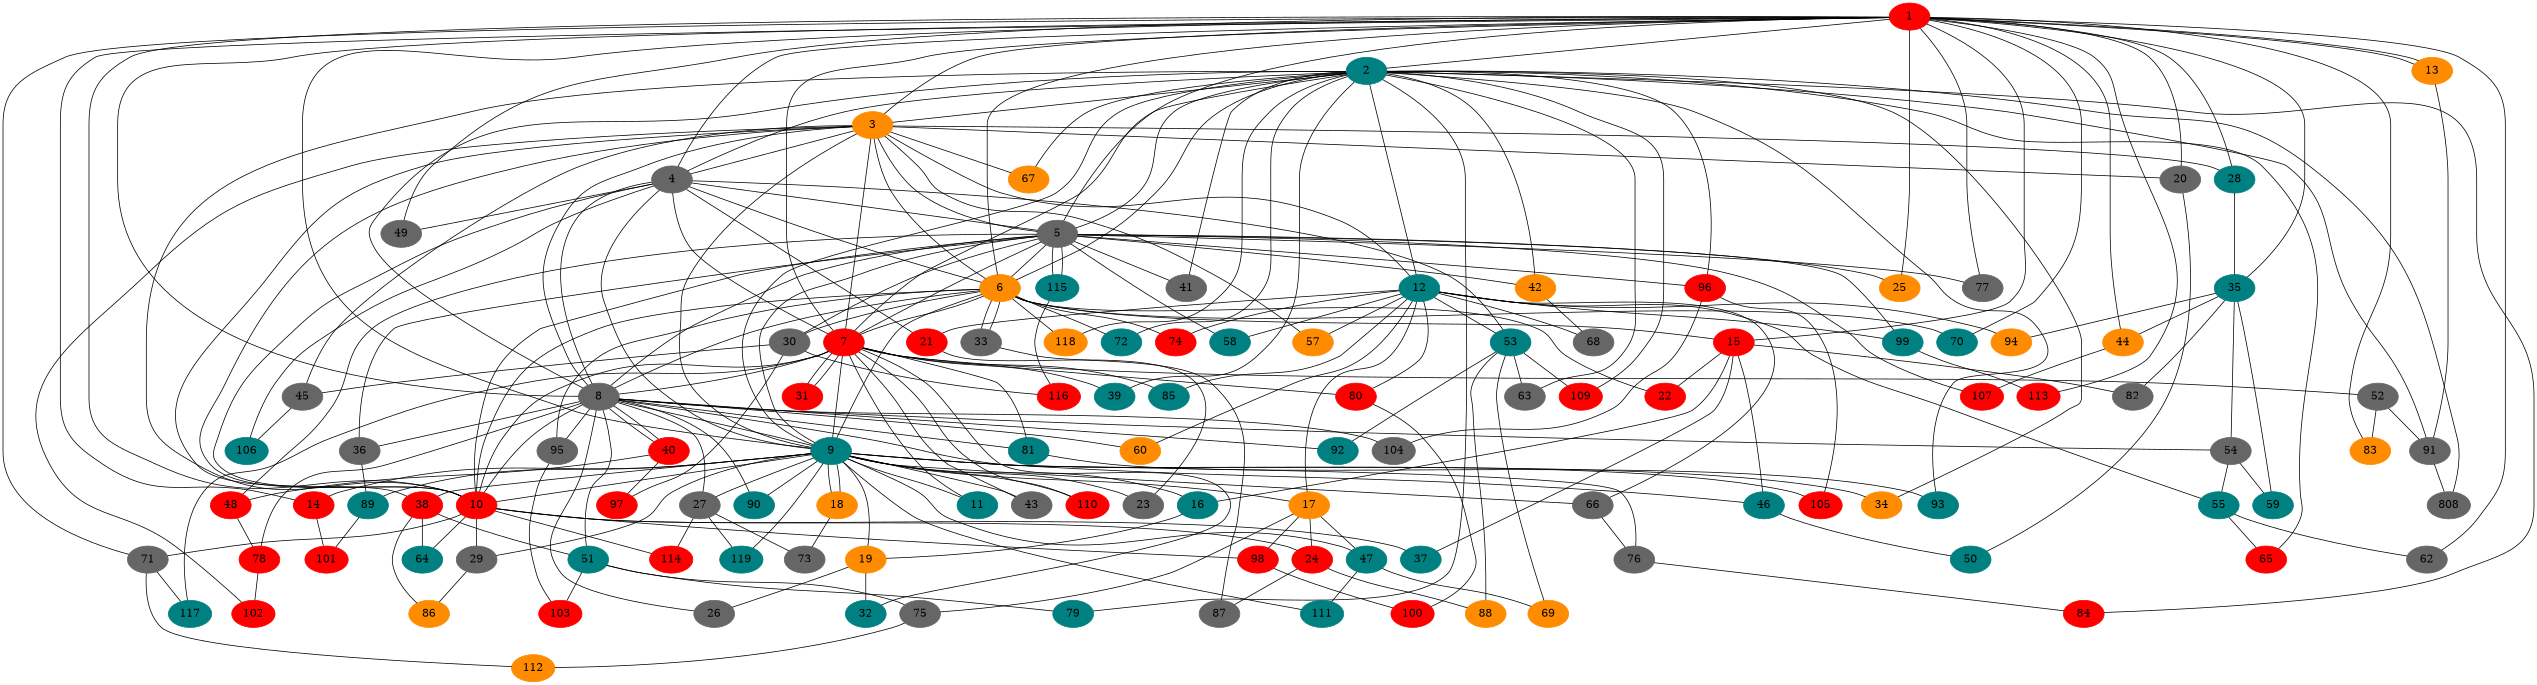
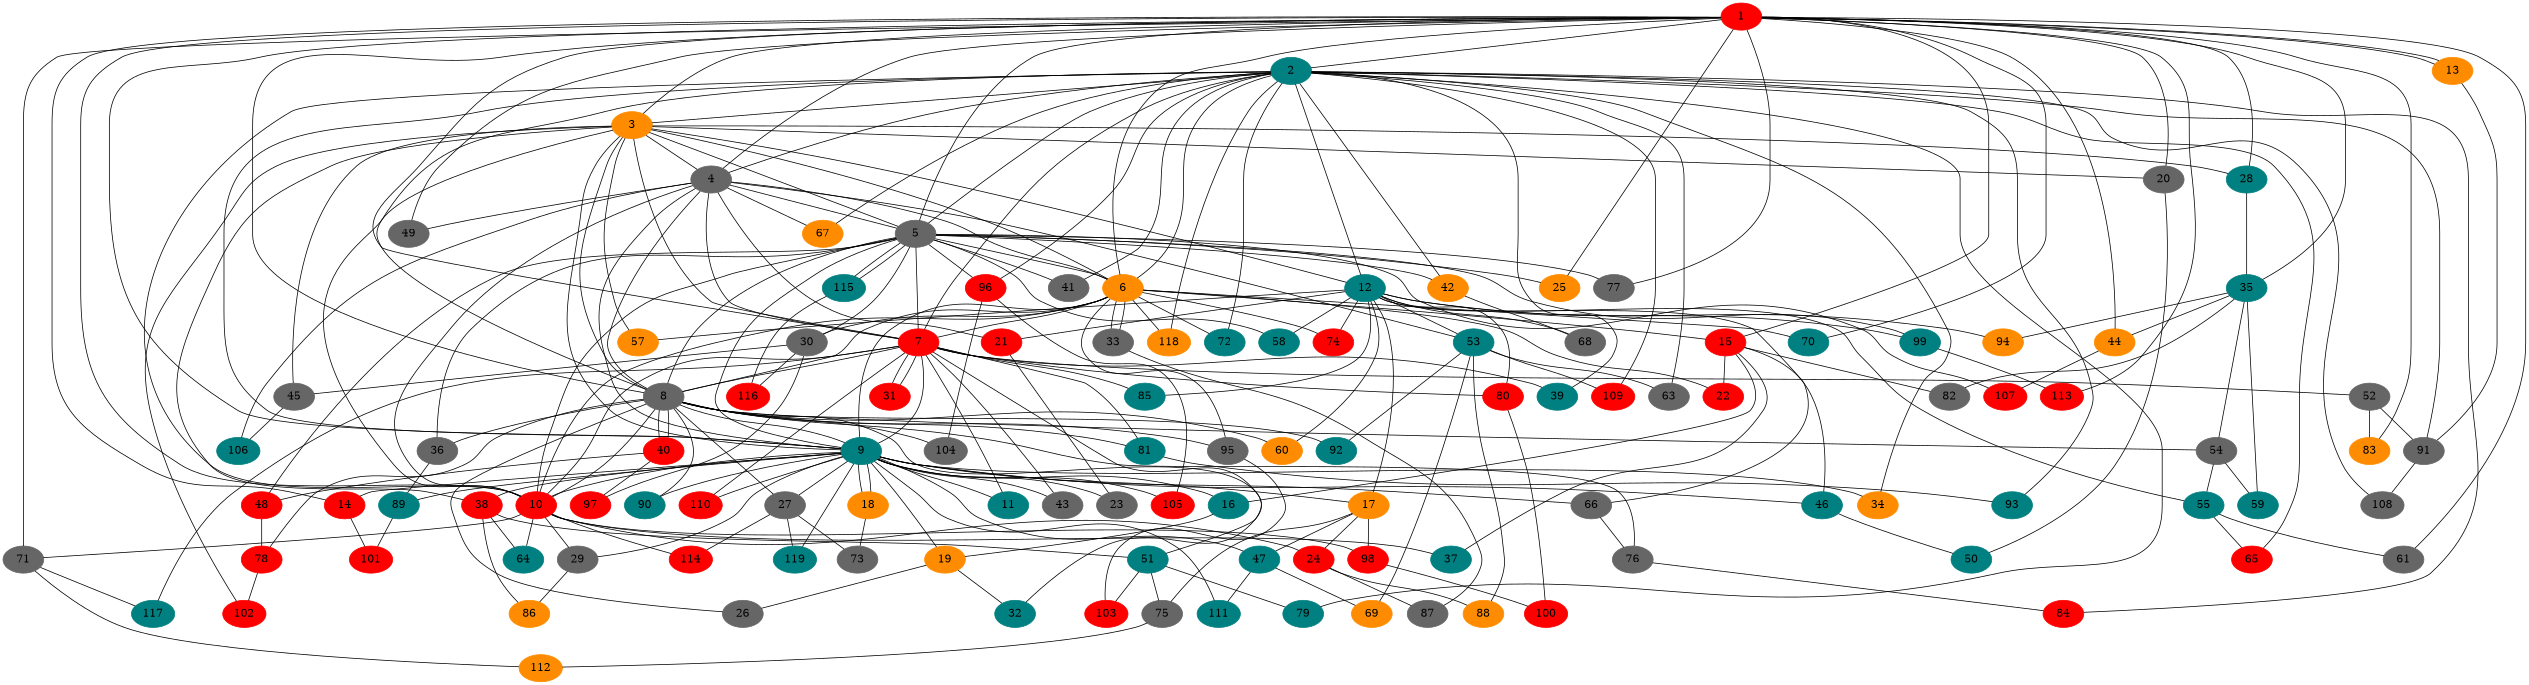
(951, 152) -> (767, 207)
(2449, 505) -> (2382, 505)
(2427, 560) -> (2404, 560)
